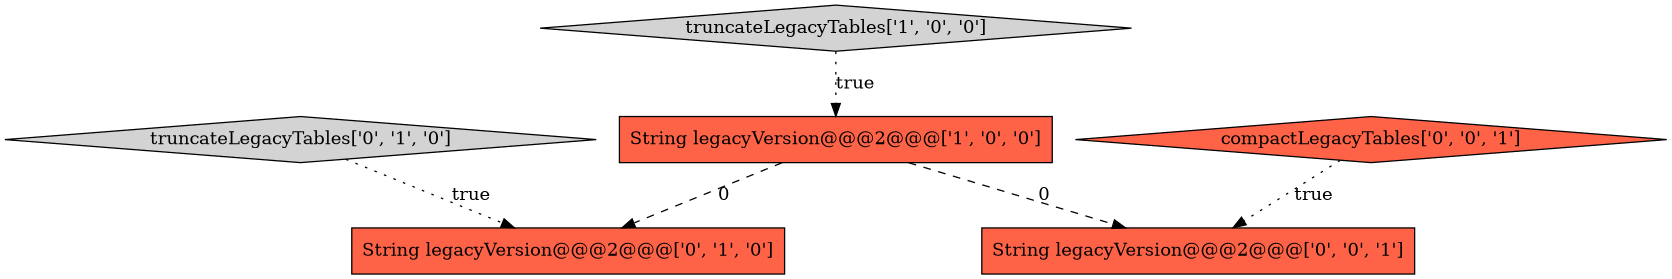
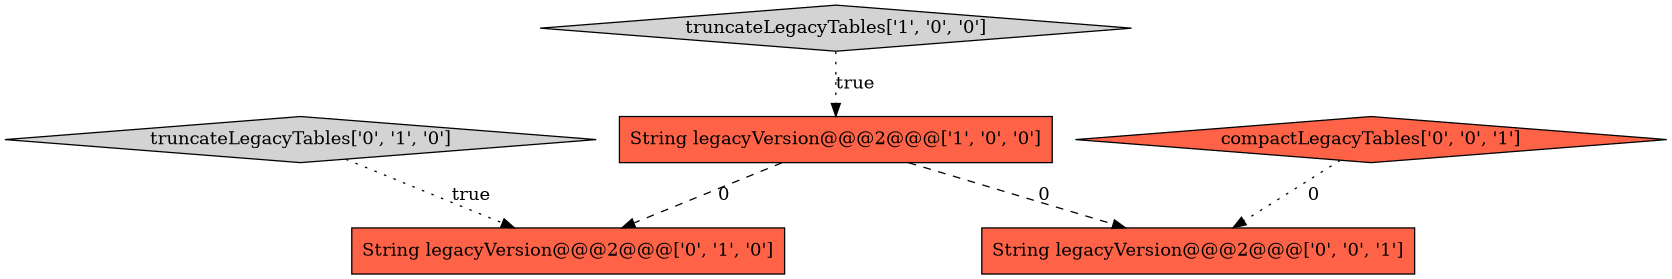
(1314, 195) -> (1314, 195)
